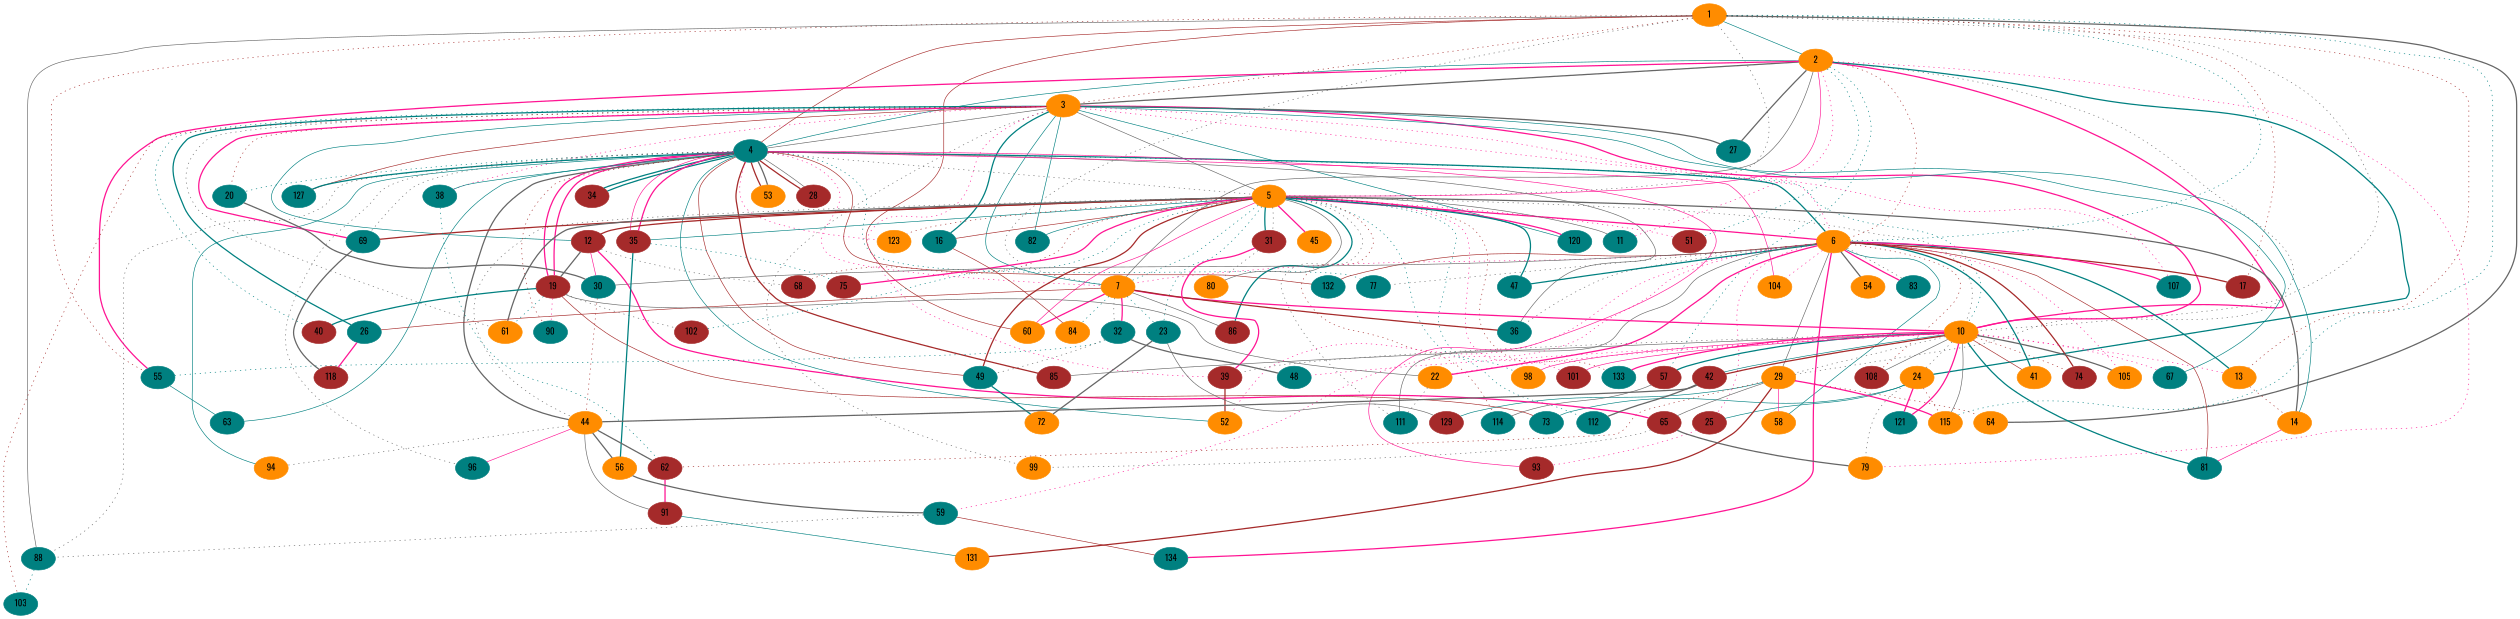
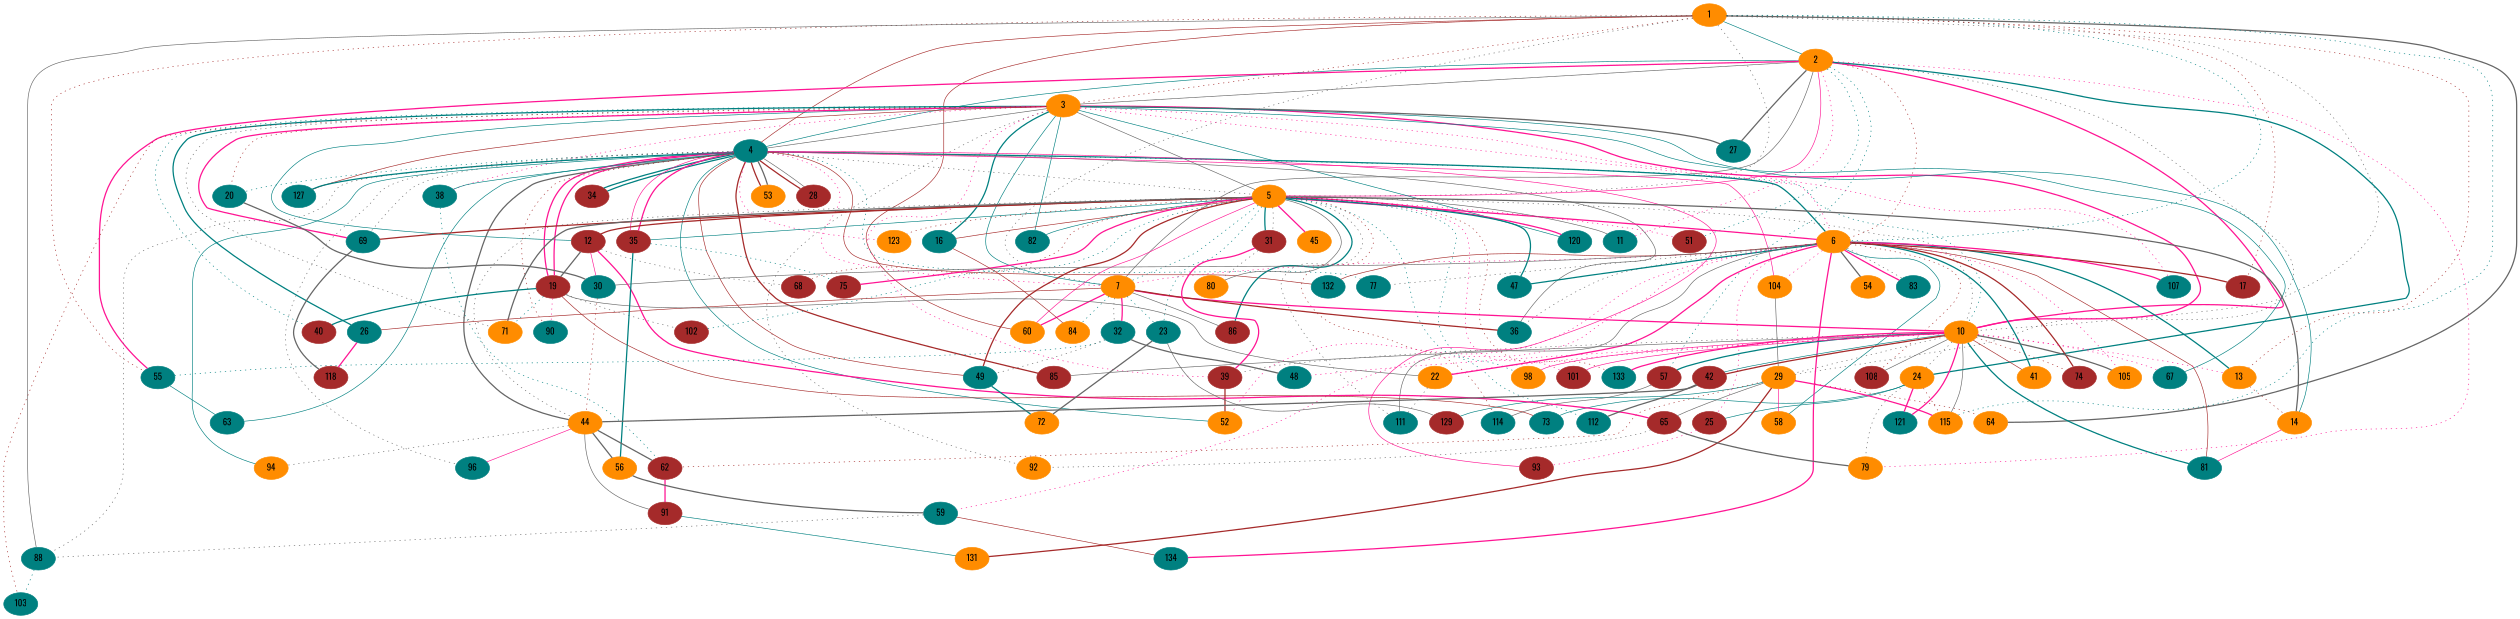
(1440, 83) -> (1440, 83)
(1806, 310) -> (1777, 332)
(505, 332) -> (505, 332)
(1034, 468) -> (1034, 468)
